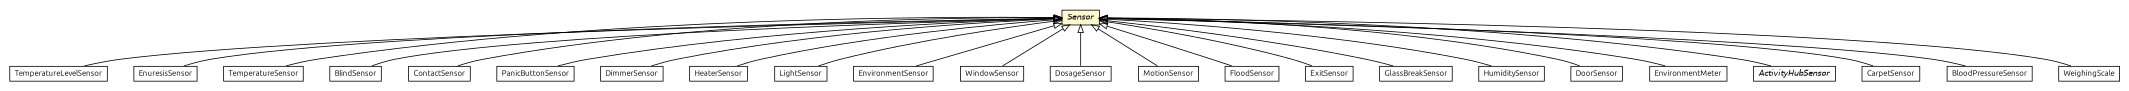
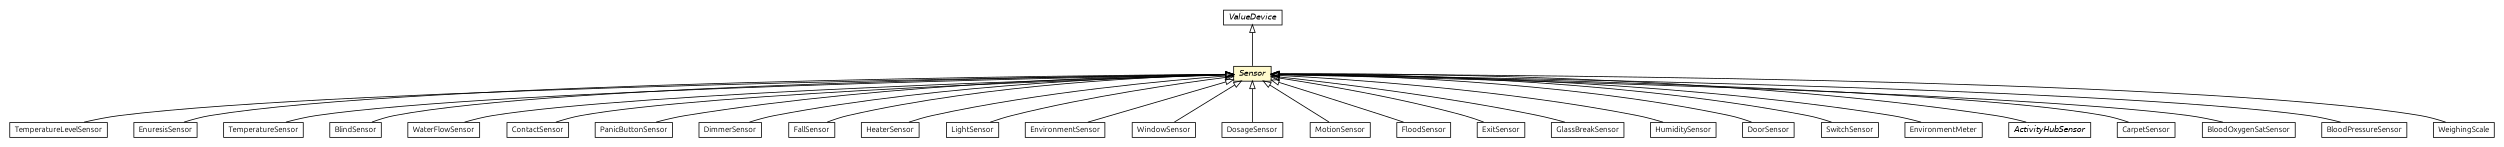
none -> (1252, 17)
none -> (444, 130)
none -> (811, 130)
none -> (1850, 130)
none -> (2248, 130)
